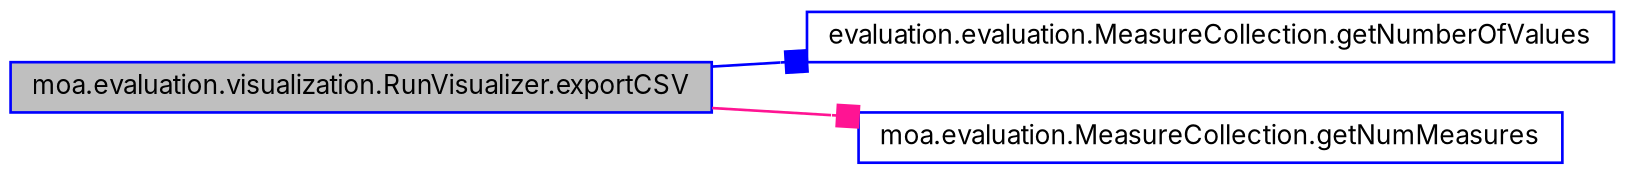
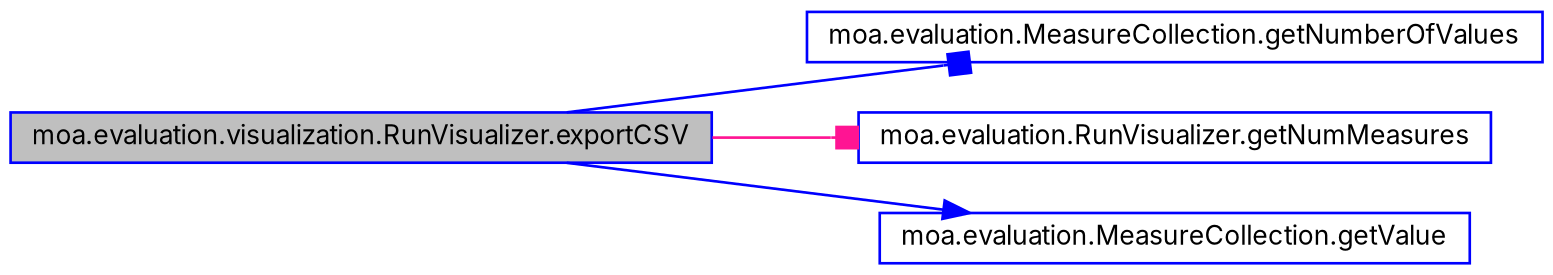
(1210, 37) -> (1175, 37)
(1210, 138) -> (1175, 138)
none -> (1175, 238)
